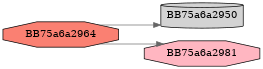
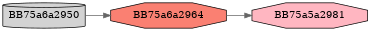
(126, 25) -> (95, 15)
(202, 54) -> (310, 15)
